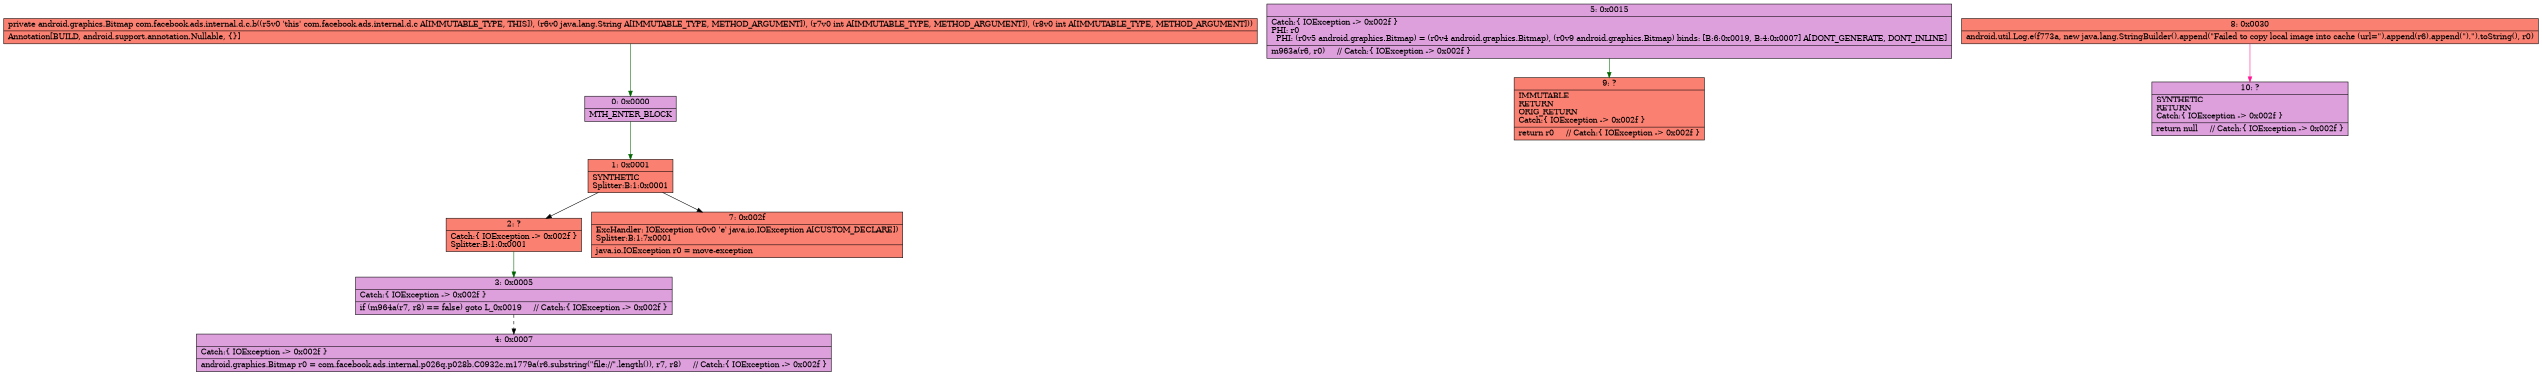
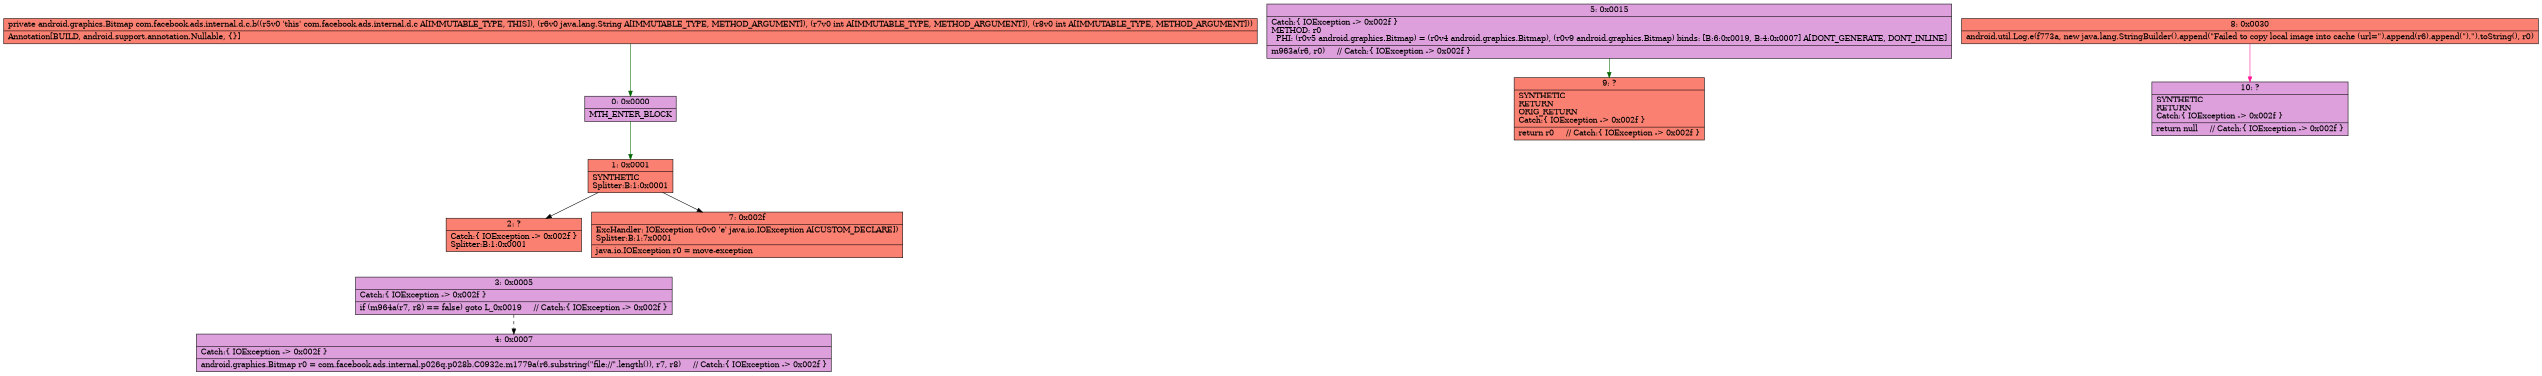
(1287, 31) -> (1298, 31)
(1544, 96) -> (1542, 96)
(514, 262) -> none
